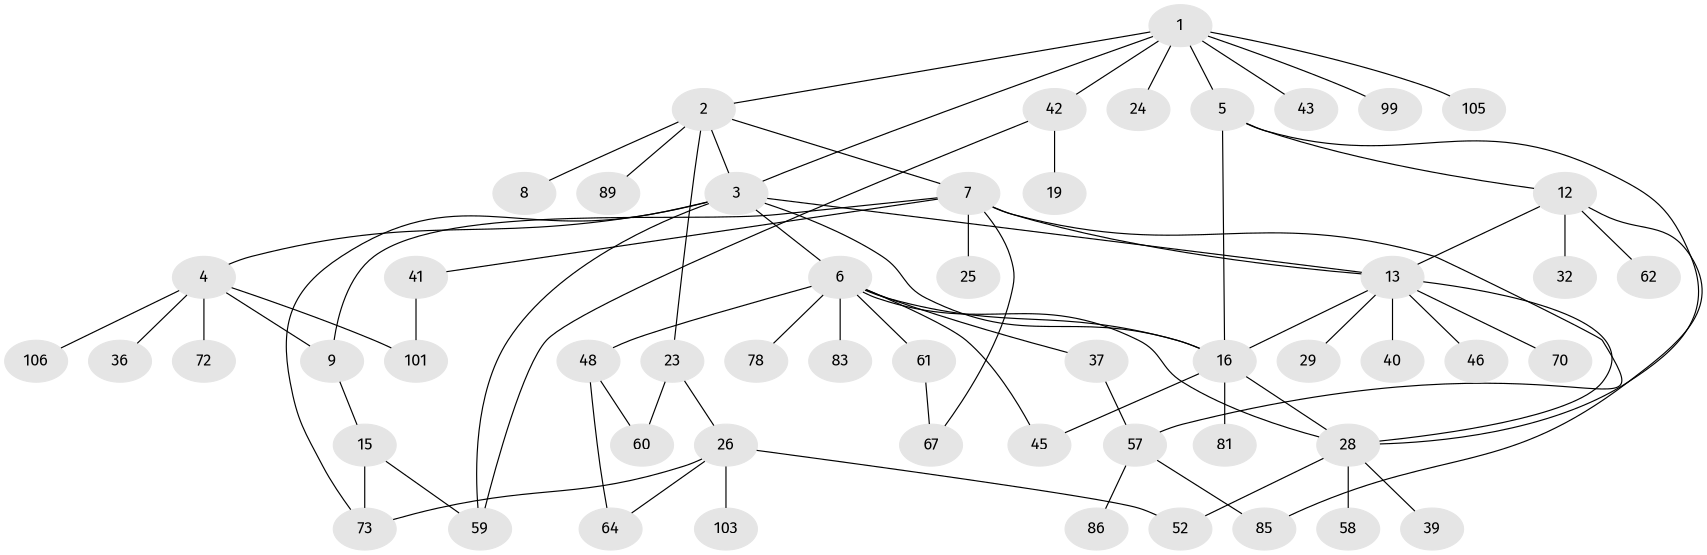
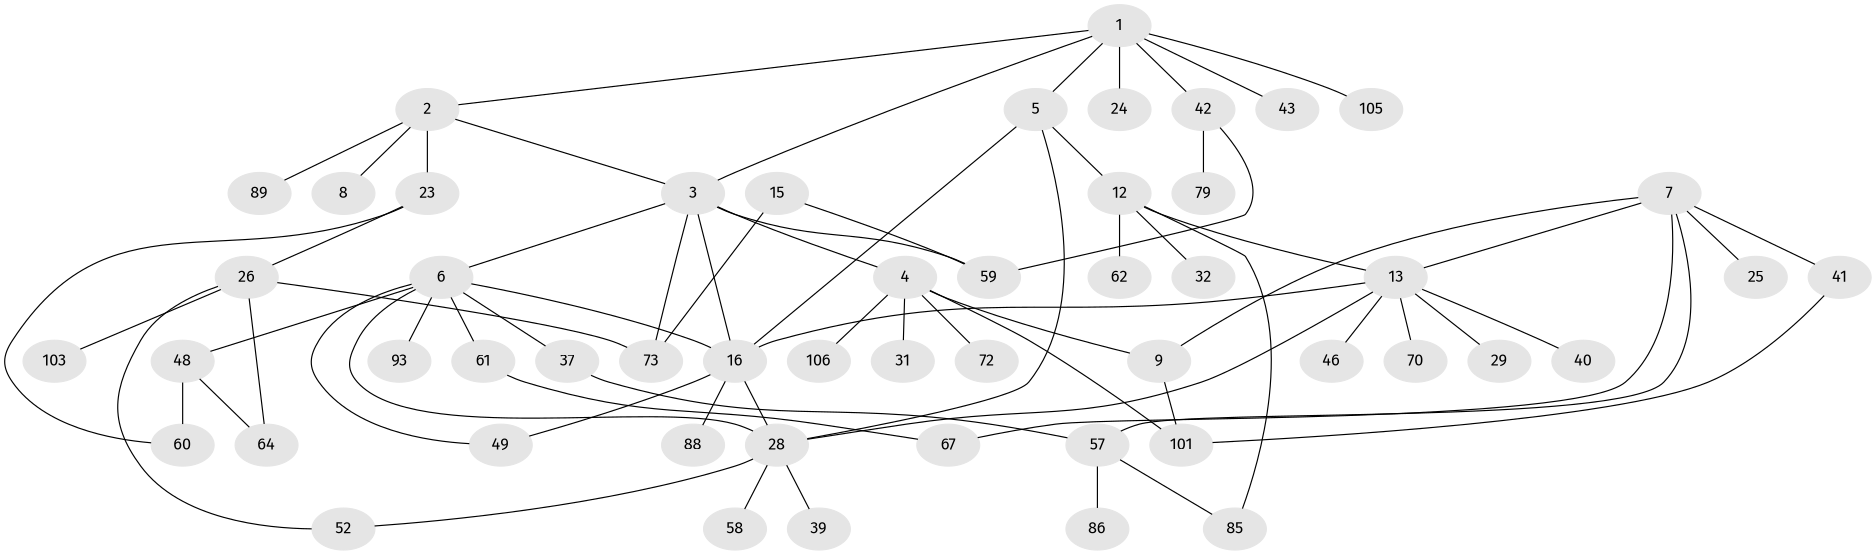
(1390, 110) -> none
(826, 148) -> none
(1055, 193) -> (1203, 193)
(1050, 234) -> none
(120, 361) -> (903, 361)
(756, 361) -> none
(840, 361) -> (399, 361)
(348, 403) -> (1170, 403)
(1039, 445) -> (501, 445)
(1225, 445) -> (693, 445)
